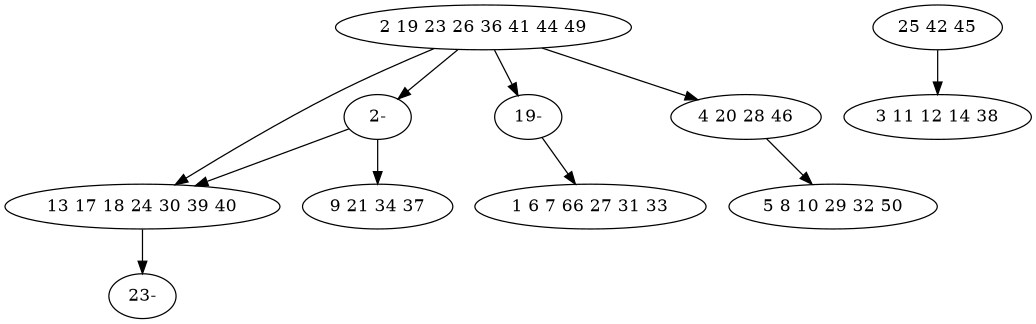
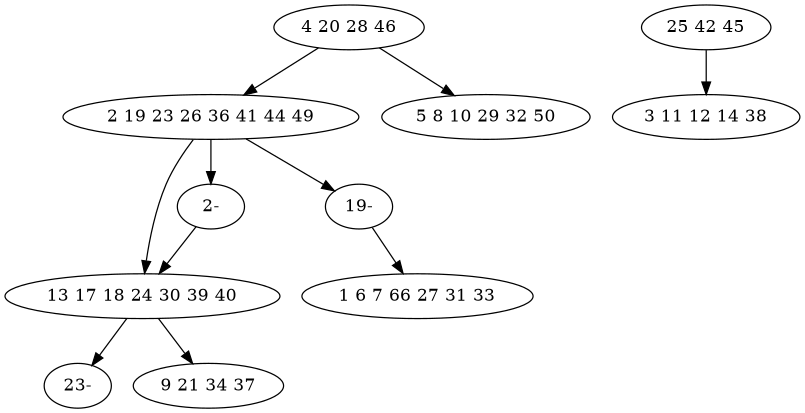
(614, 72) -> (287, 68)
(378, 156) -> (172, 336)
